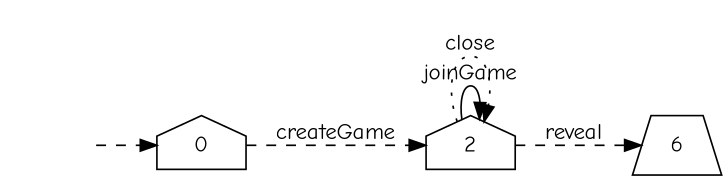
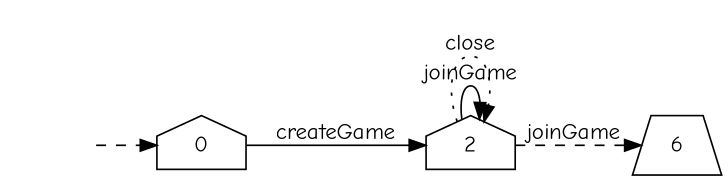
(574, 133) -> (574, 133)
(328, 145) -> (328, 145)
